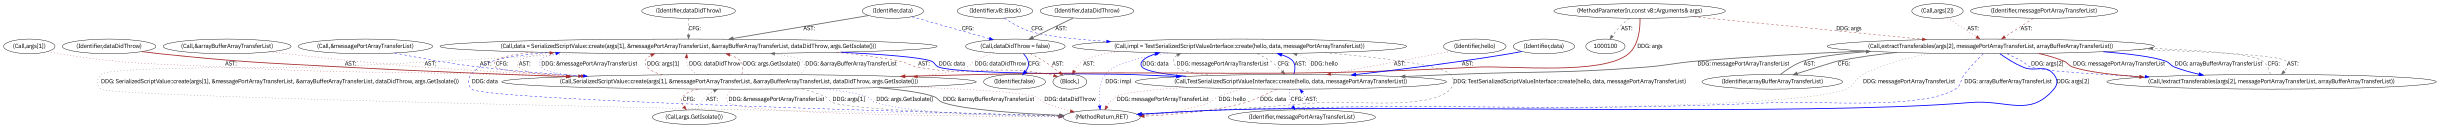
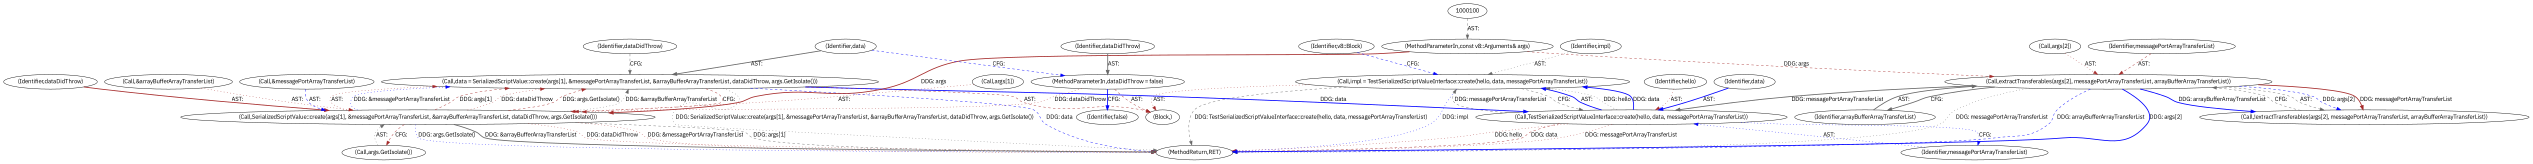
(1620, 26) -> (1467, 27)
(1015, 46) -> (1108, 82)
none -> (1591, 46)
